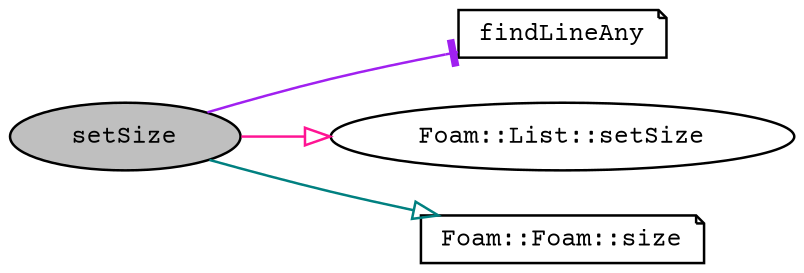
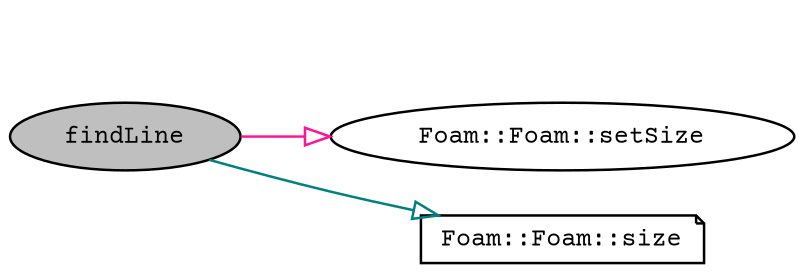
(562, 34) -> none
(125, 137) -> (125, 137)
(562, 137) -> (562, 137)
